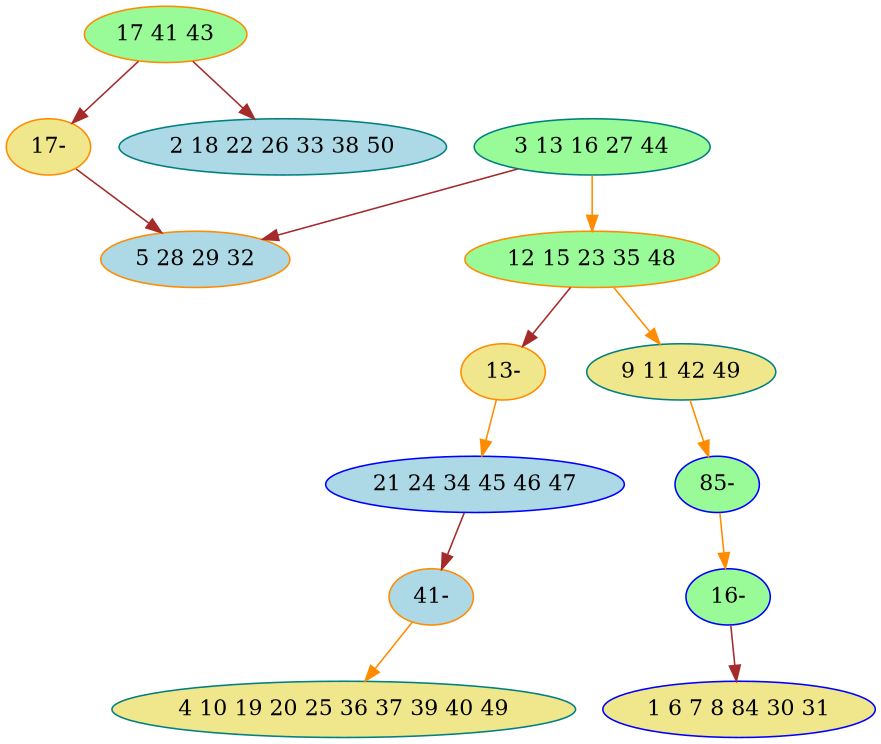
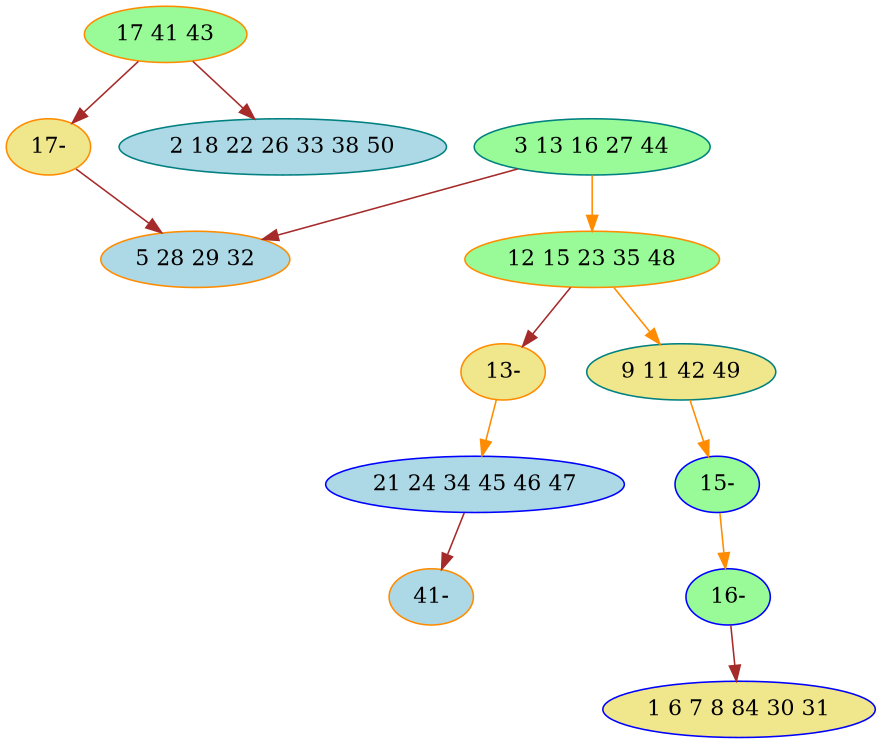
(717, 484) -> (717, 484)
(344, 709) -> none
